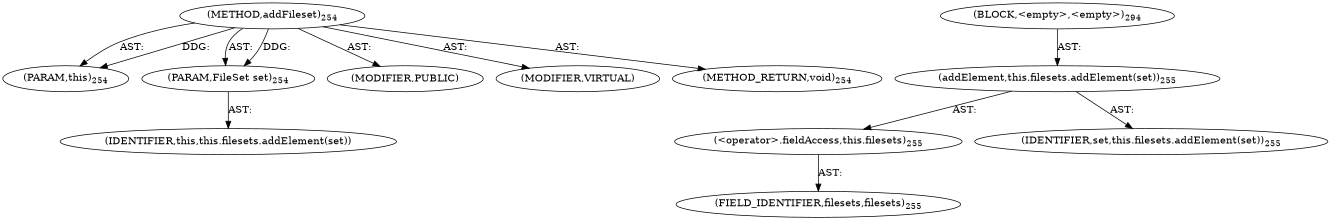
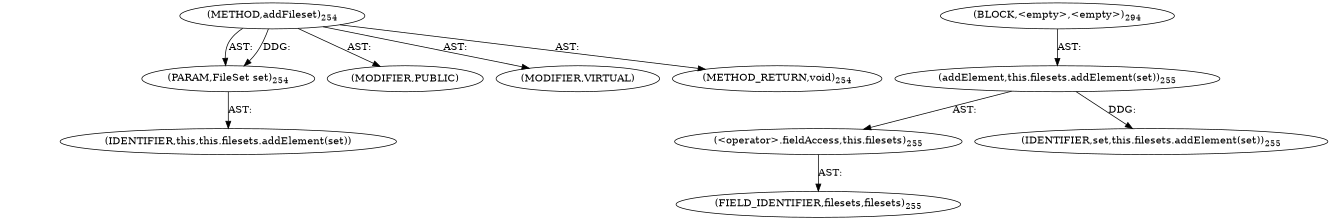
(66, 79) -> none
(1124, 110) -> (1124, 110)
